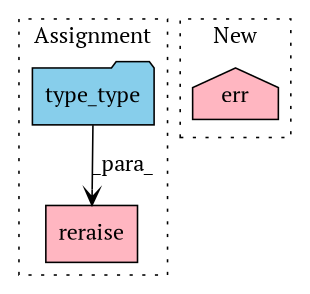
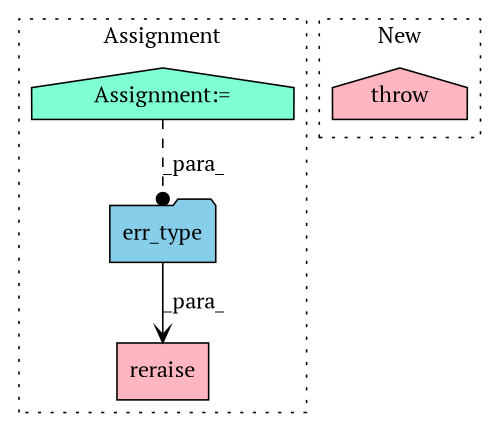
(93, 96) -> (163, 234)
none -> (163, 96)
(236, 96) -> (400, 96)
